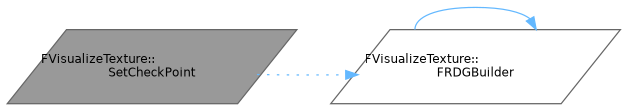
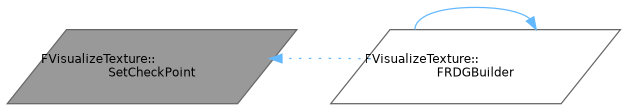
(301, 75) -> (326, 58)
